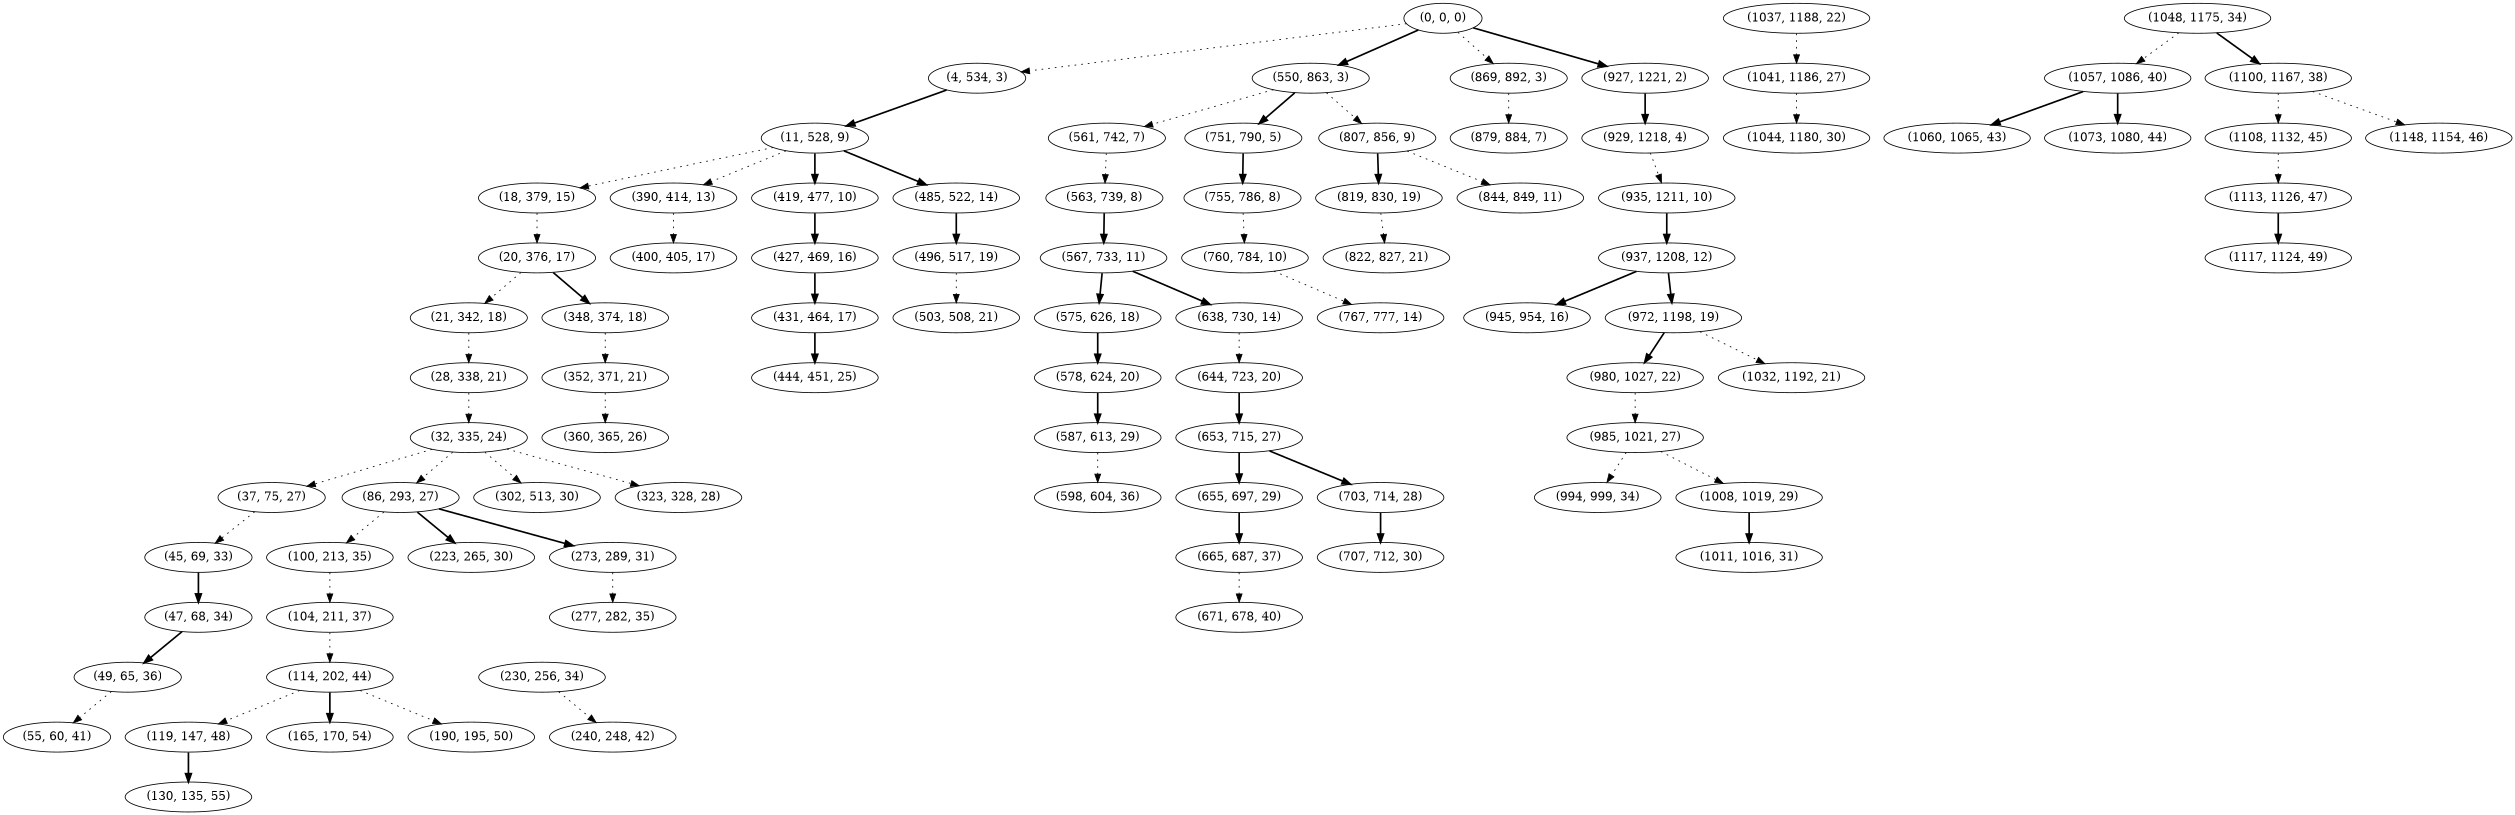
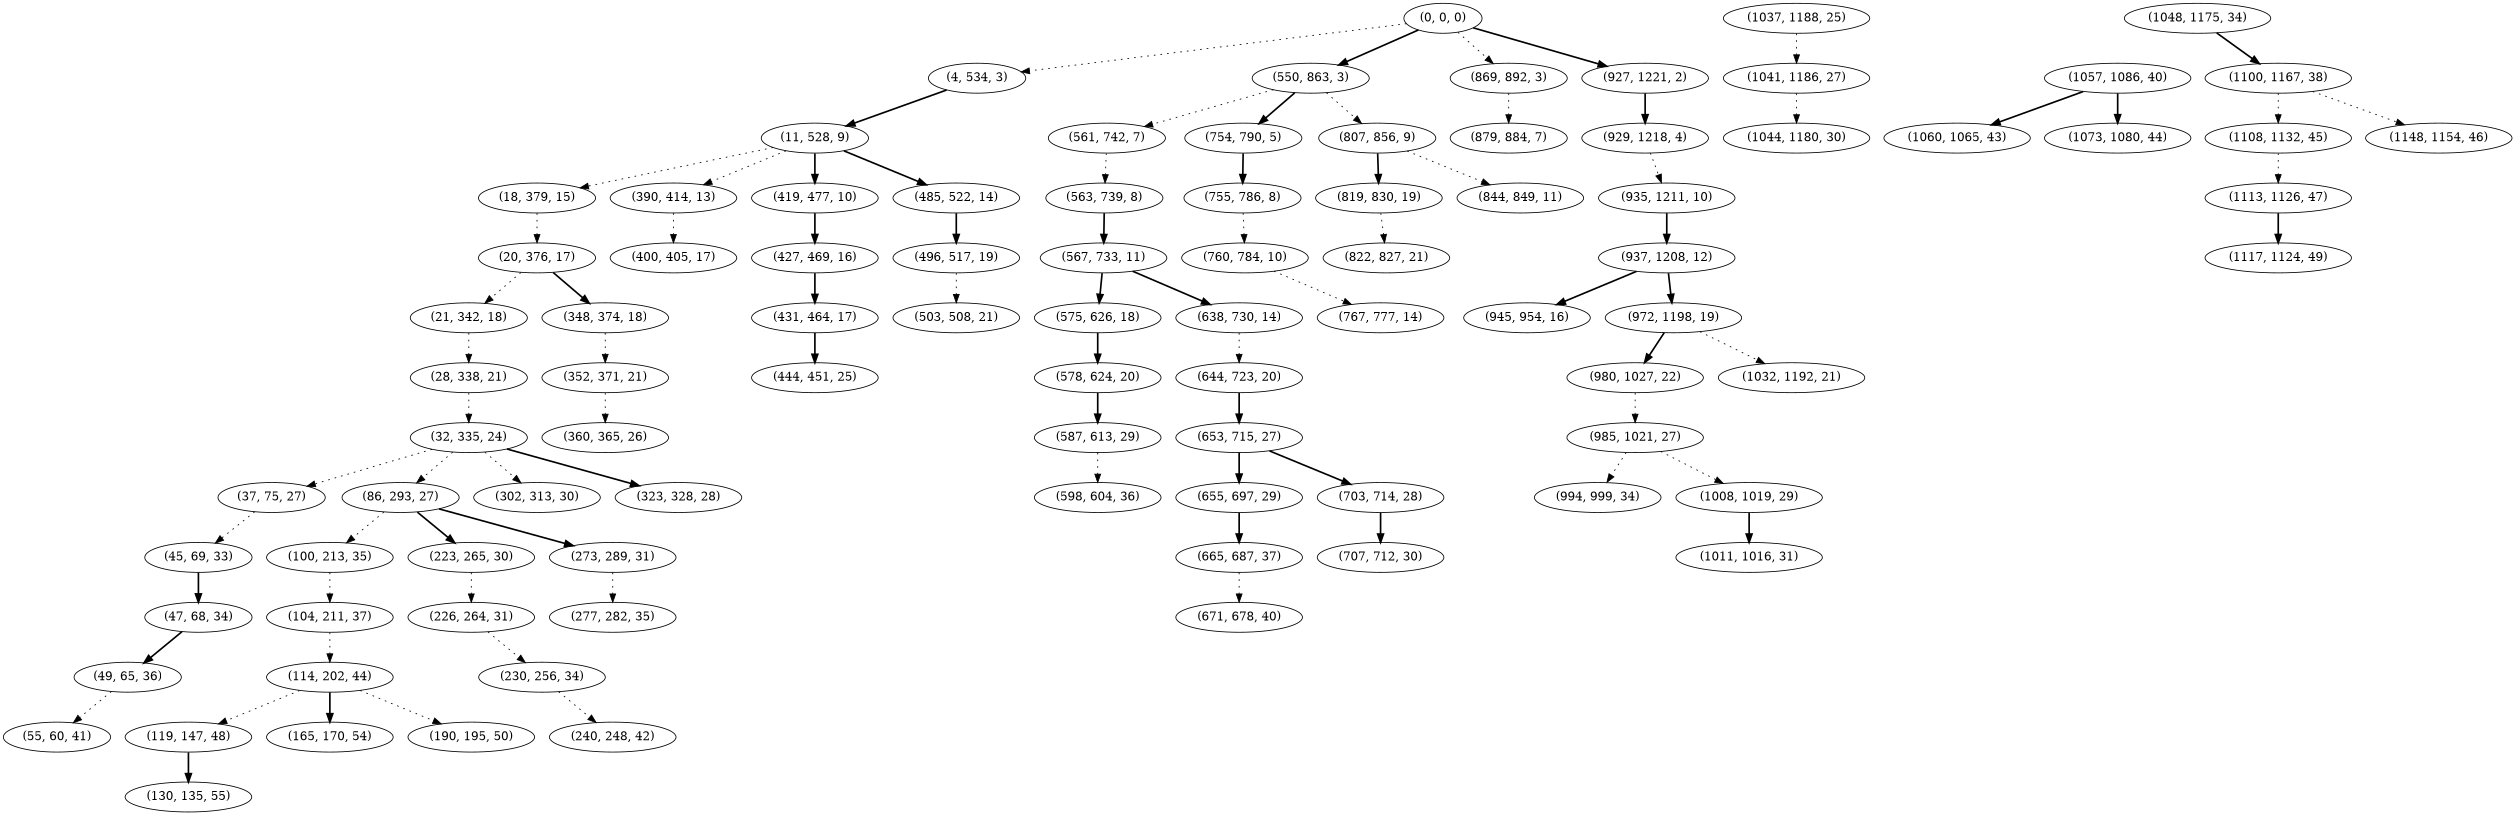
(1797, 18) -> (1797, 18)
(2161, 46) -> none
(1243, 138) -> (1243, 138)
(569, 466) -> (569, 466)
(537, 498) -> (537, 498)
none -> (471, 617)
